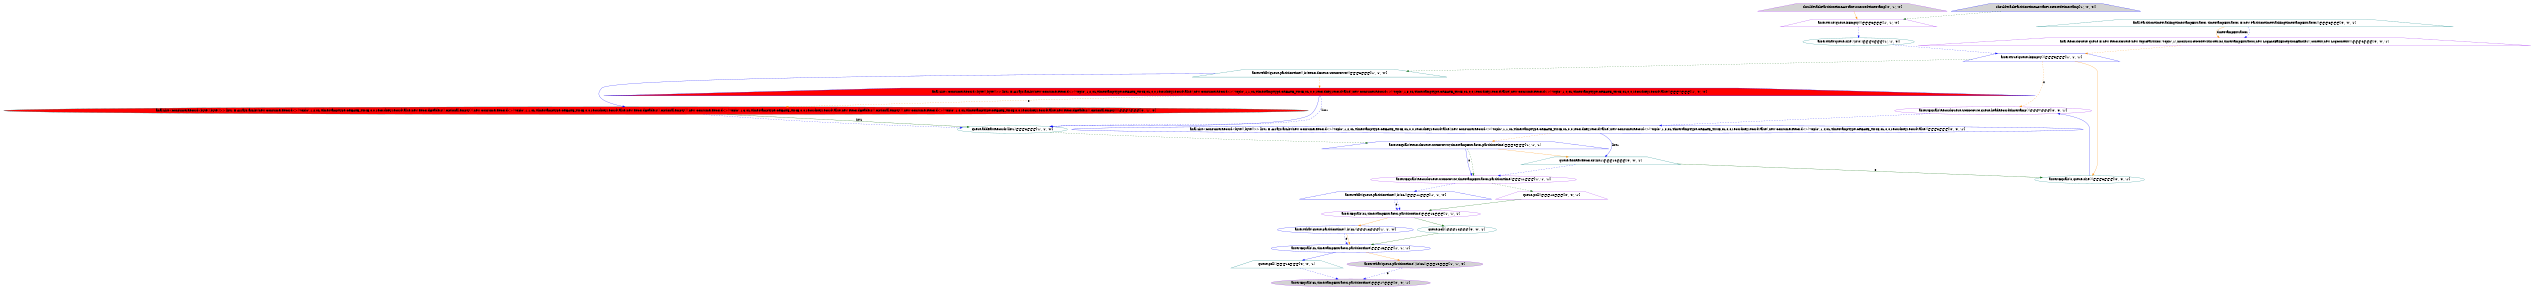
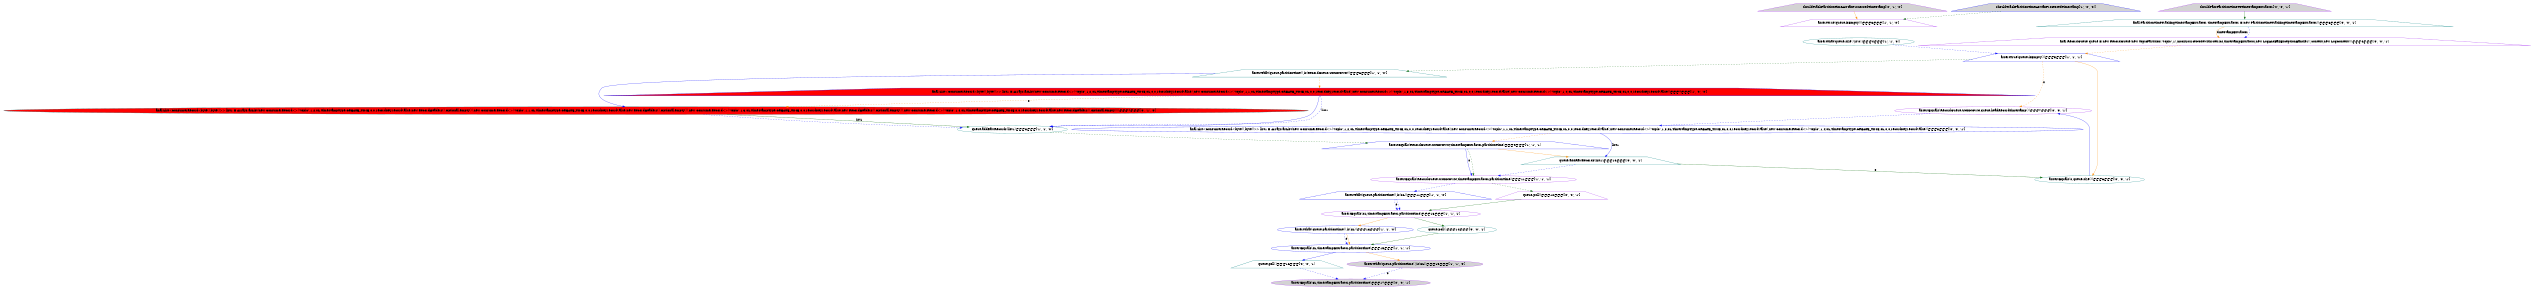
none -> (2245, 7)
(1859, 31) -> none
